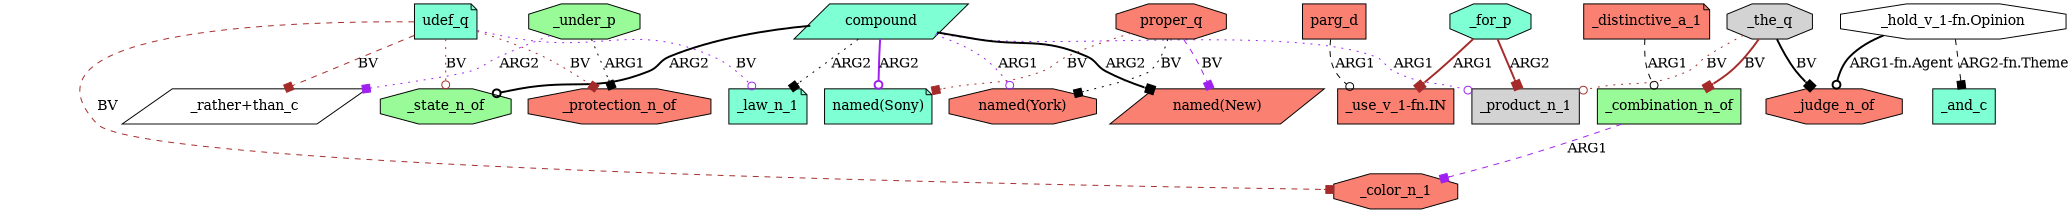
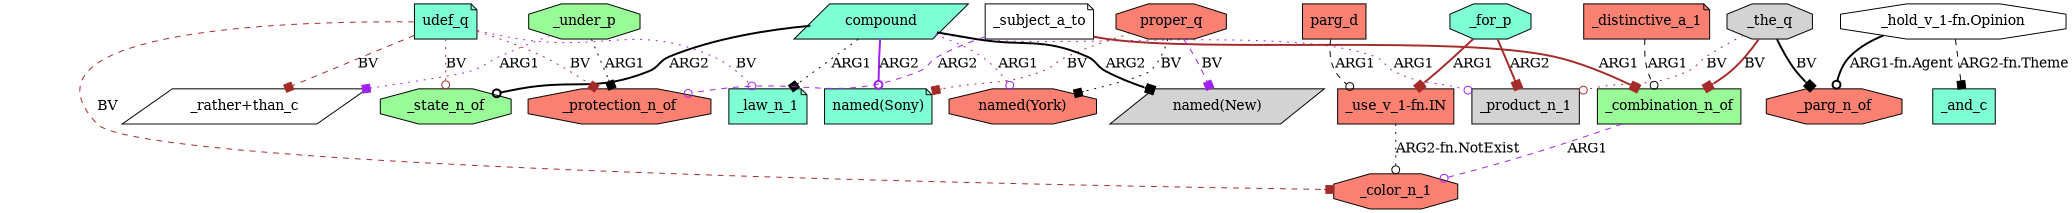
none -> (1039, 21)
(519, 64) -> (519, 64)
(851, 64) -> (851, 64)
(1217, 106) -> (1217, 106)
(1834, 106) -> (1834, 106)
none -> (1396, 145)
(1536, 153) -> (1536, 153)
